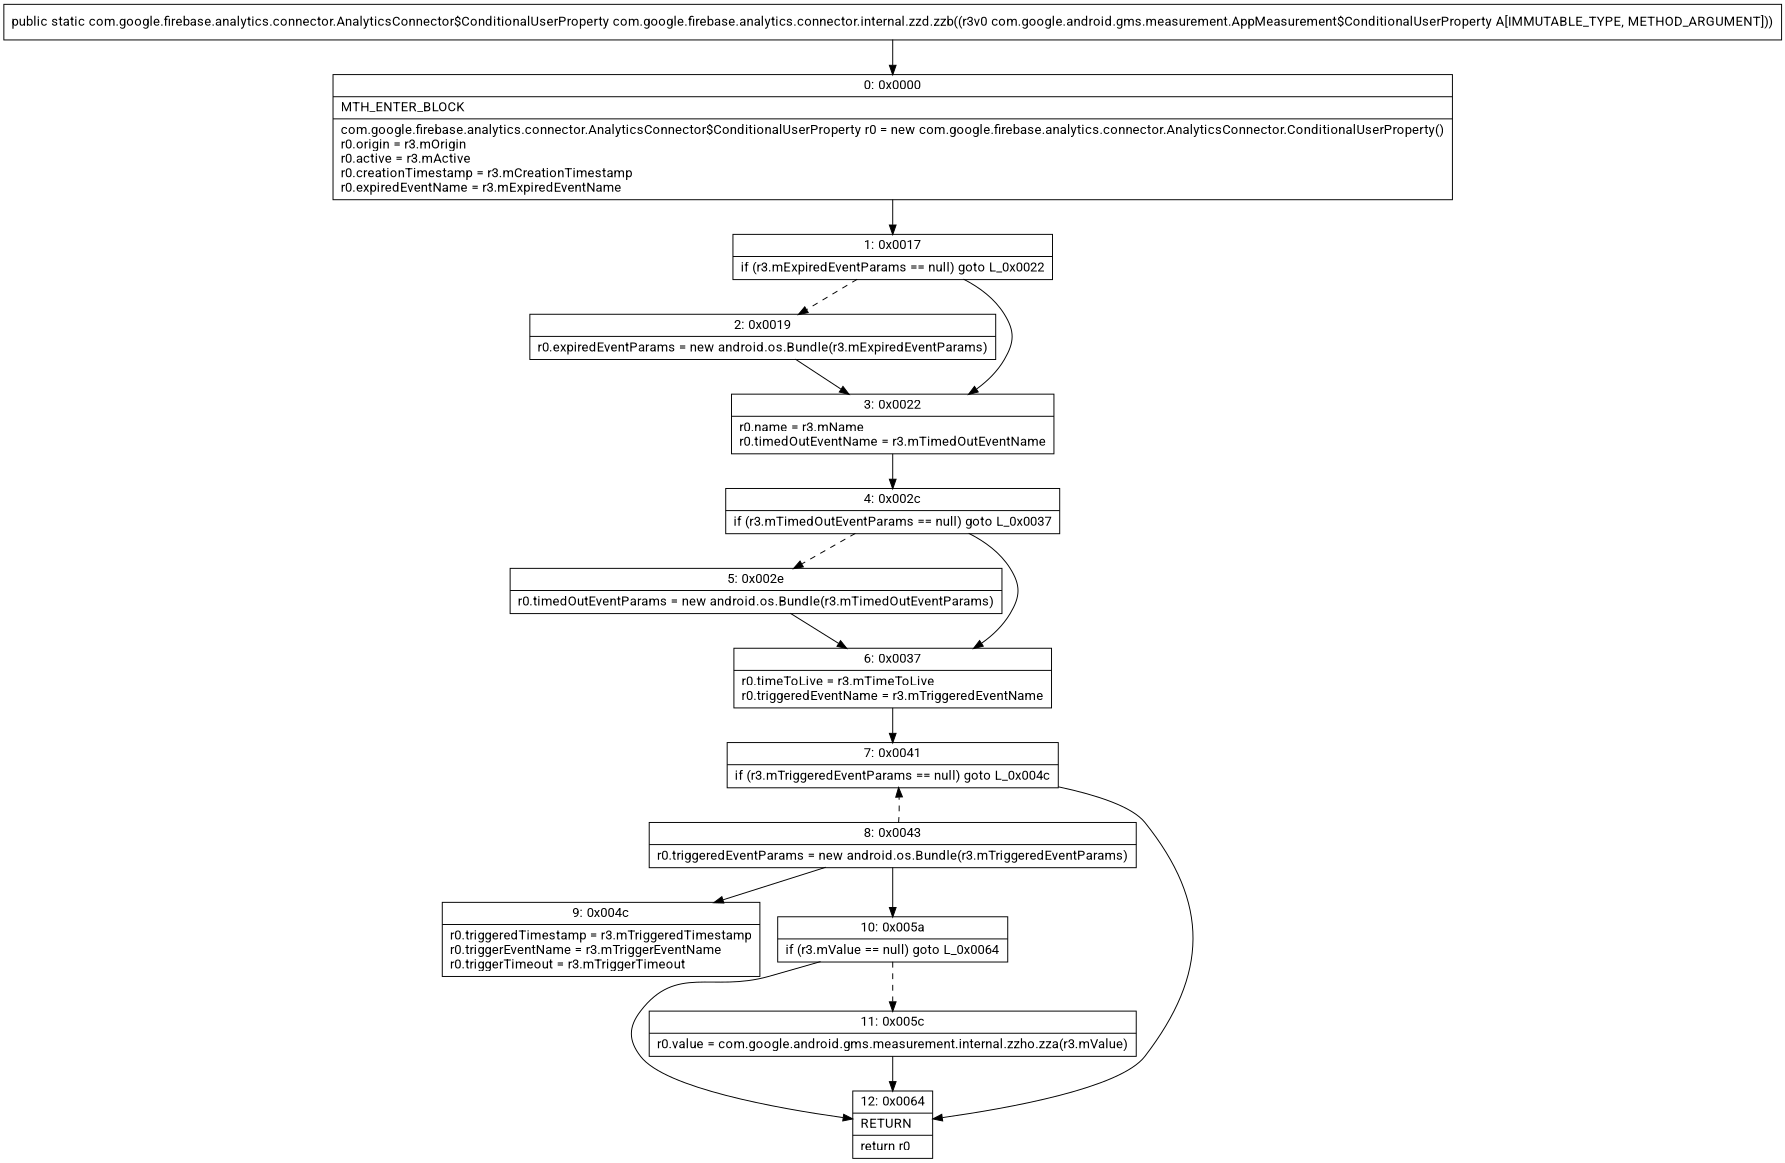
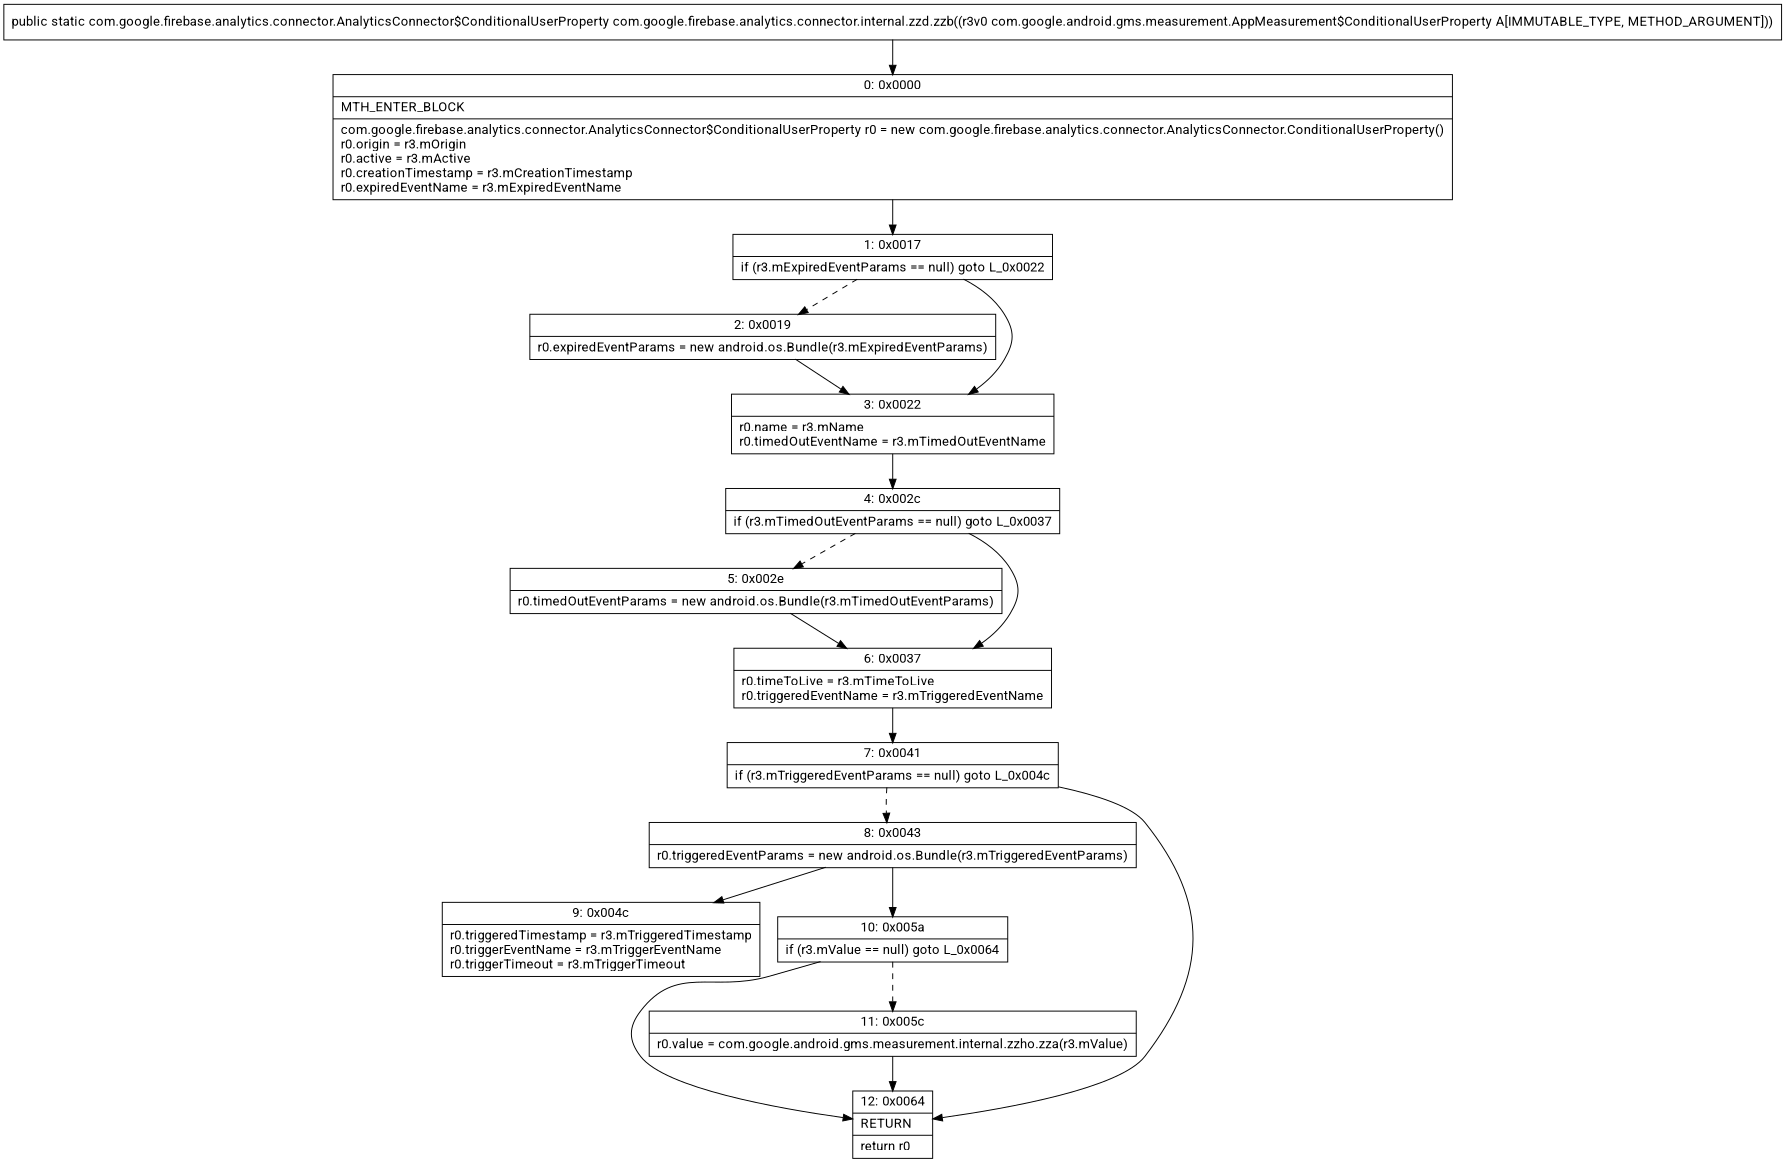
(899, 810) -> (886, 800)
